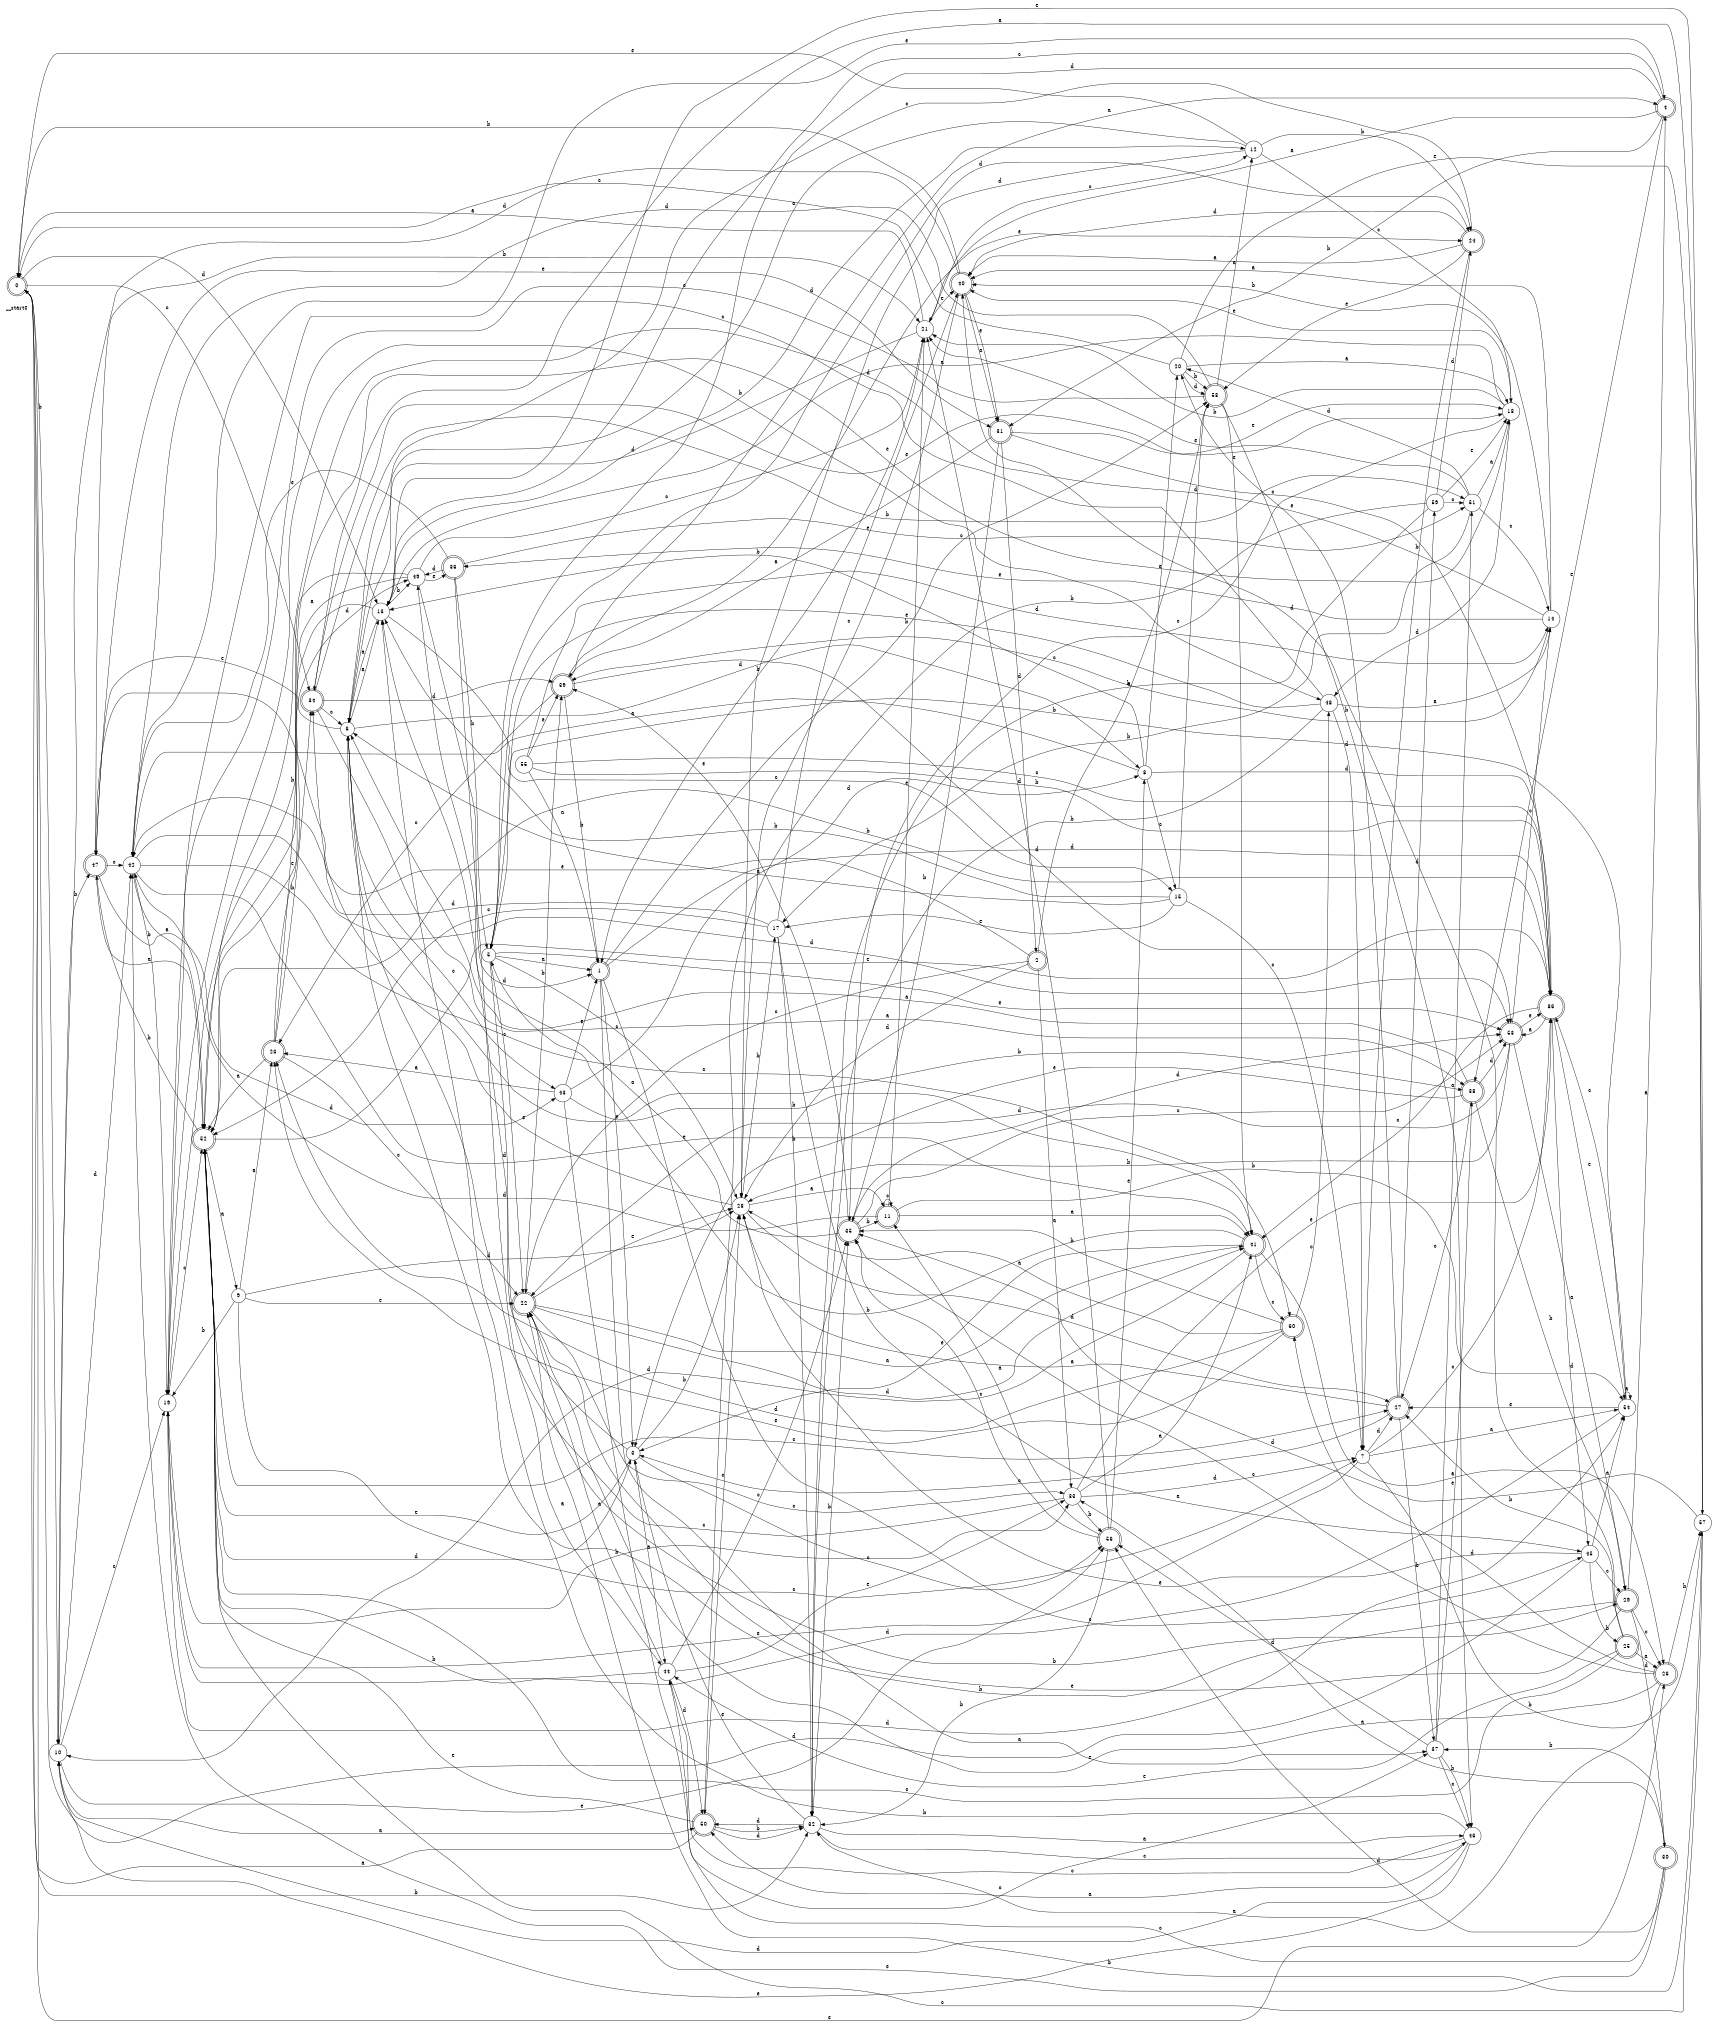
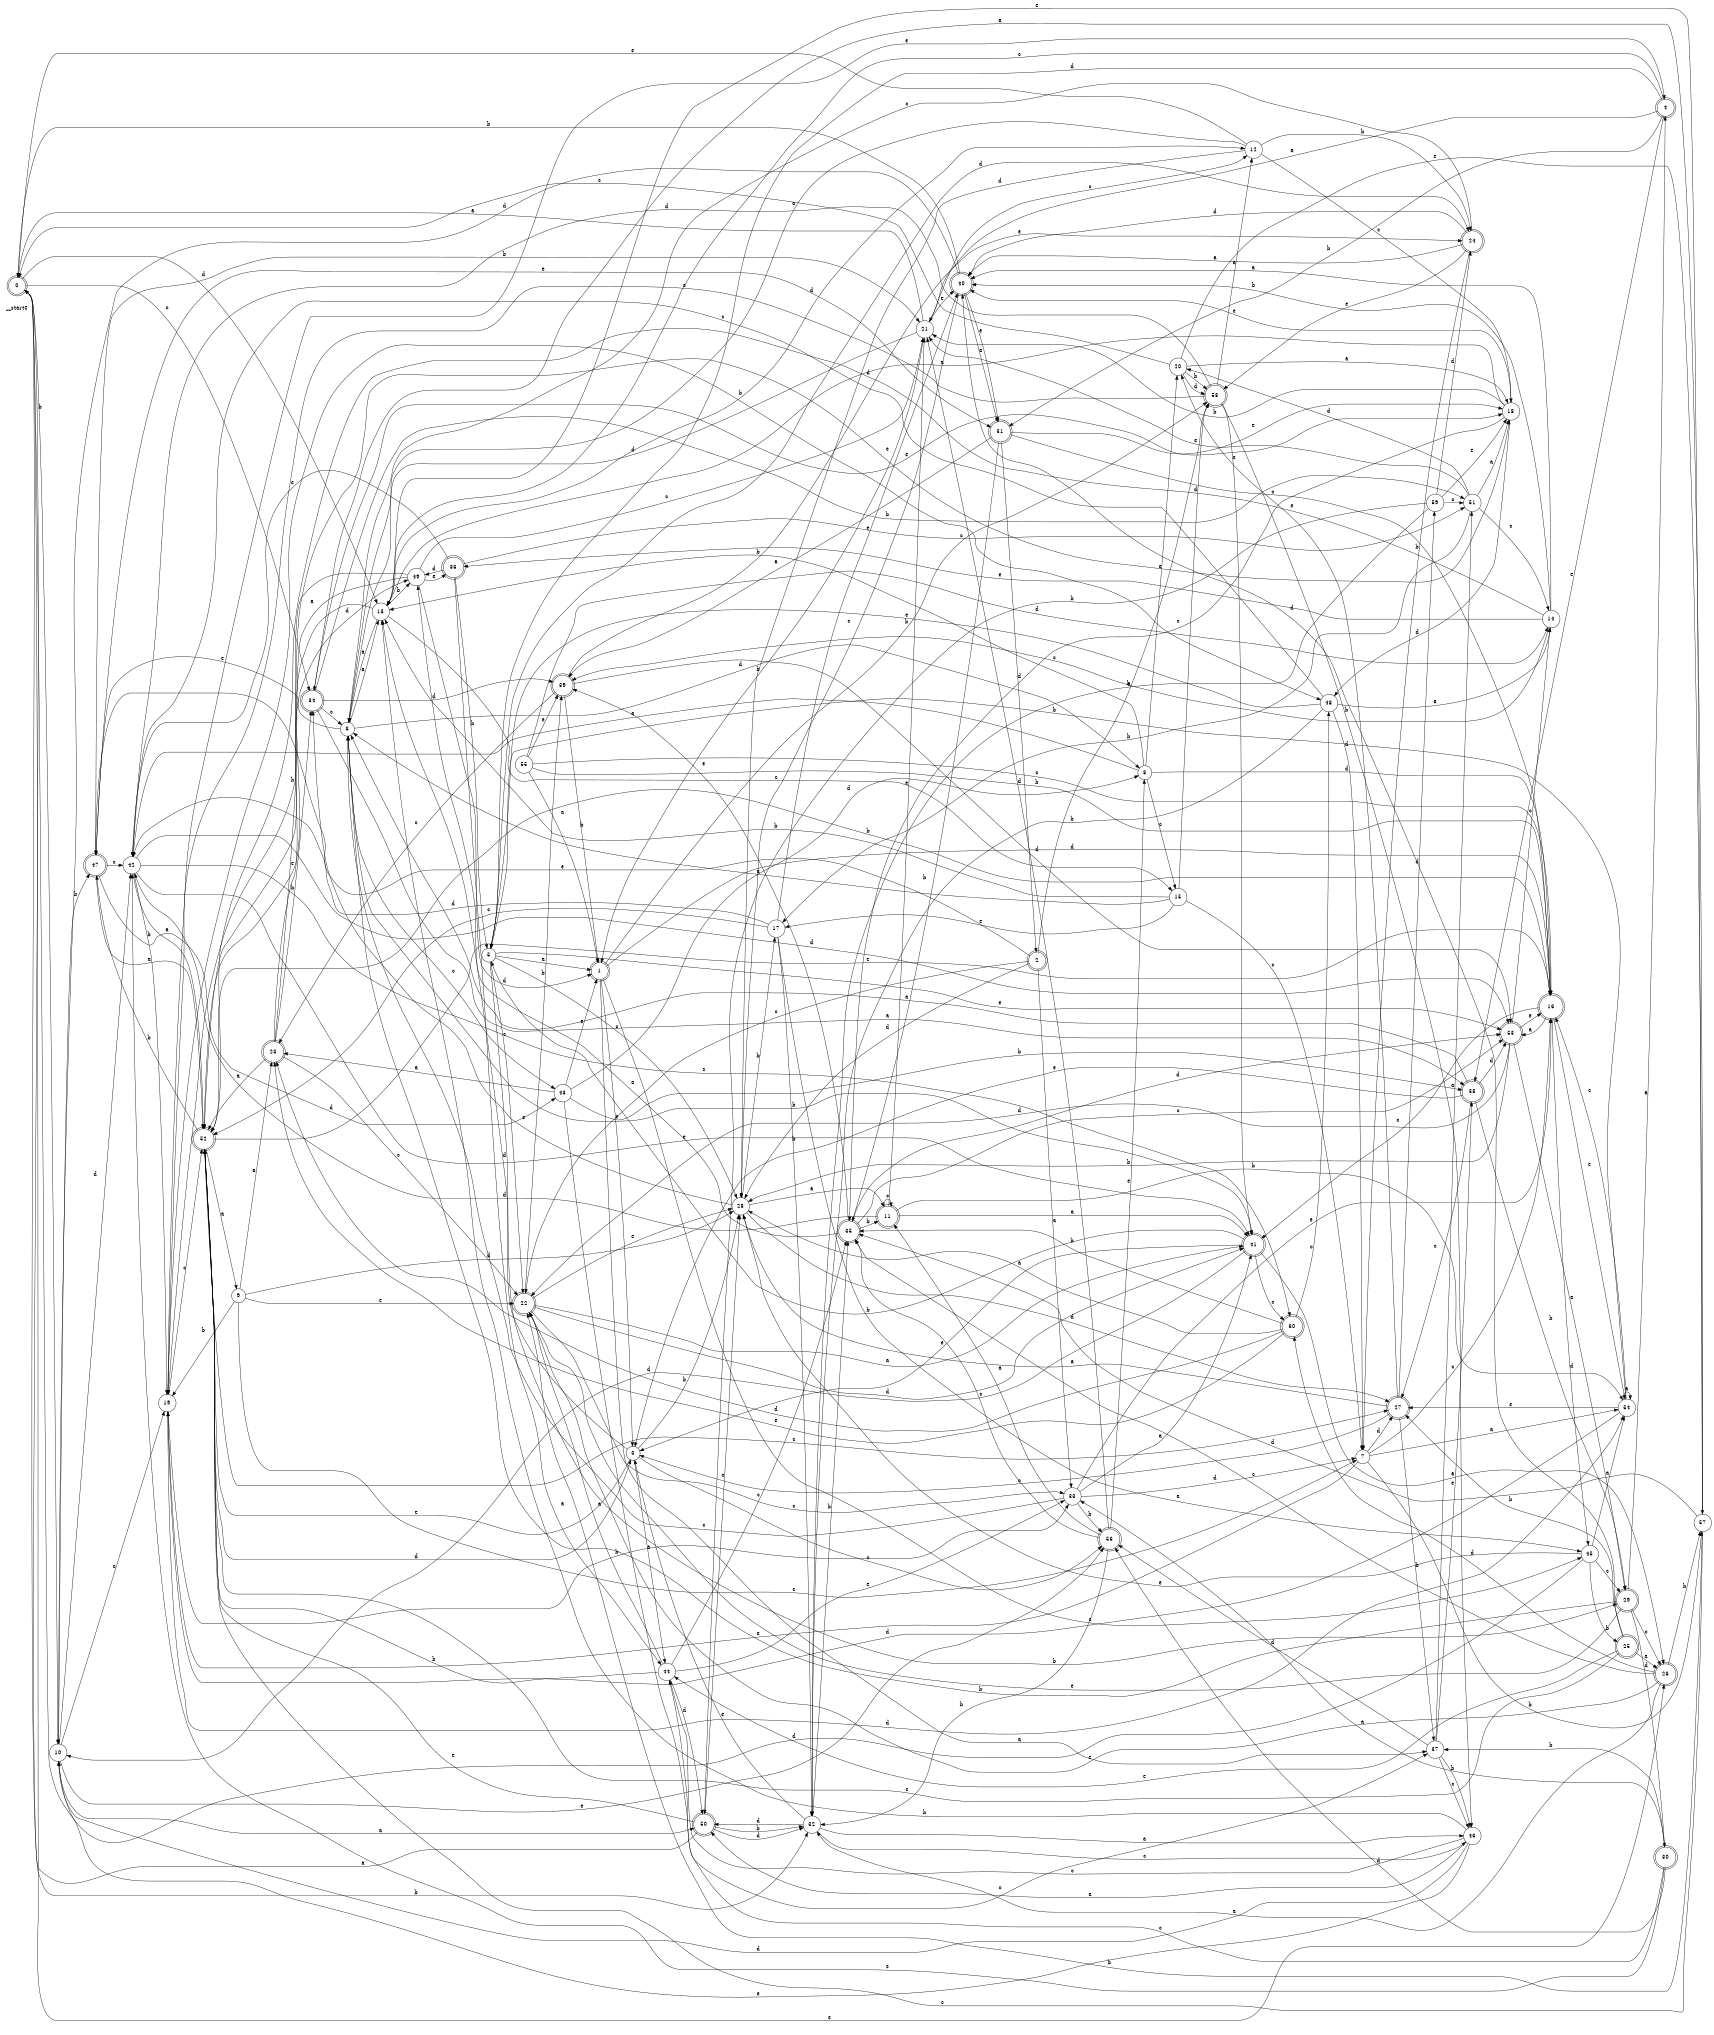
(987, 154) -> none
(1551, 1007) -> (1551, 1007)
